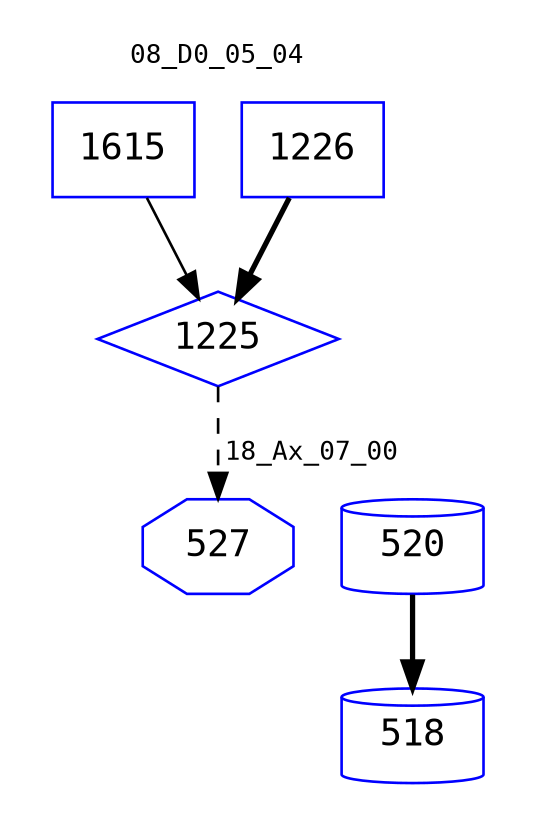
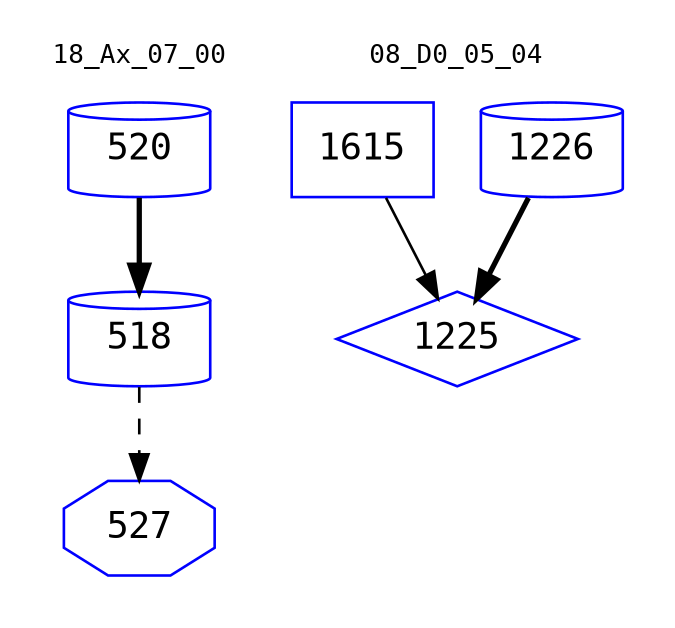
(313, 150) -> (552, 150)
(218, 444) -> (139, 421)
